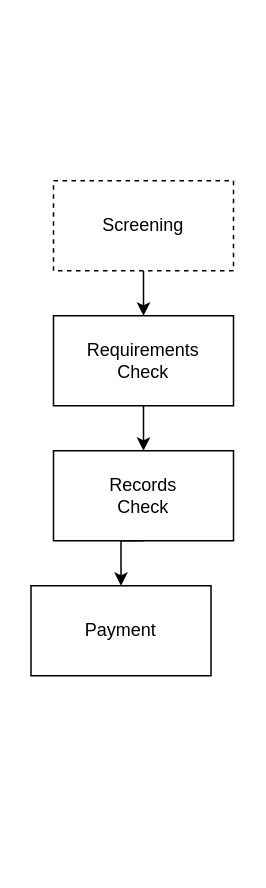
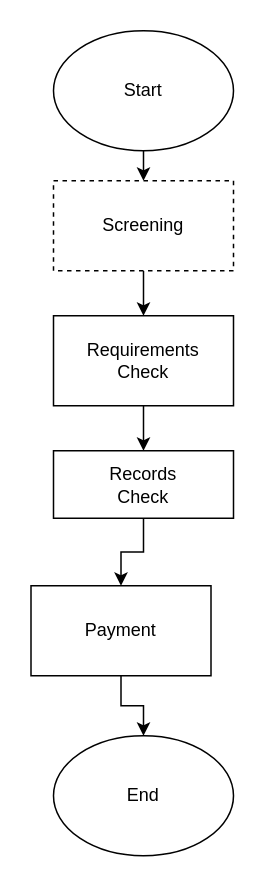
none -> (143, 91)
none -> (143, 161)
(143, 496) -> (143, 485)
none -> (127, 706)
none -> (143, 796)
